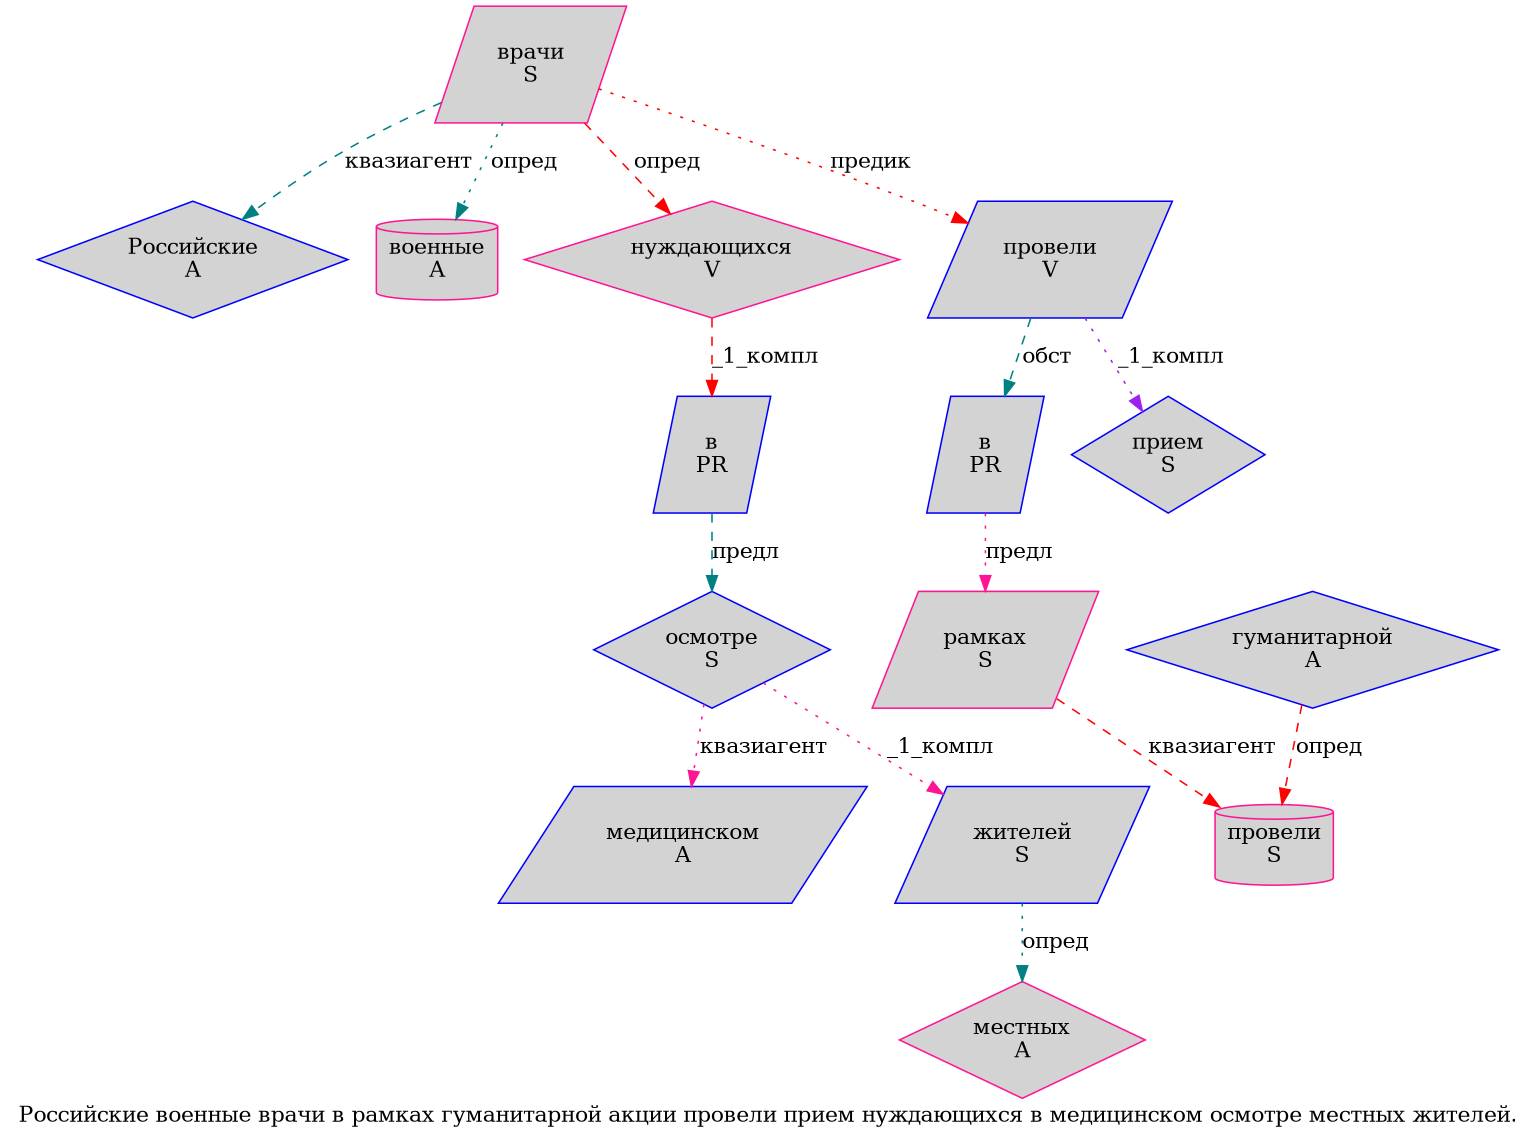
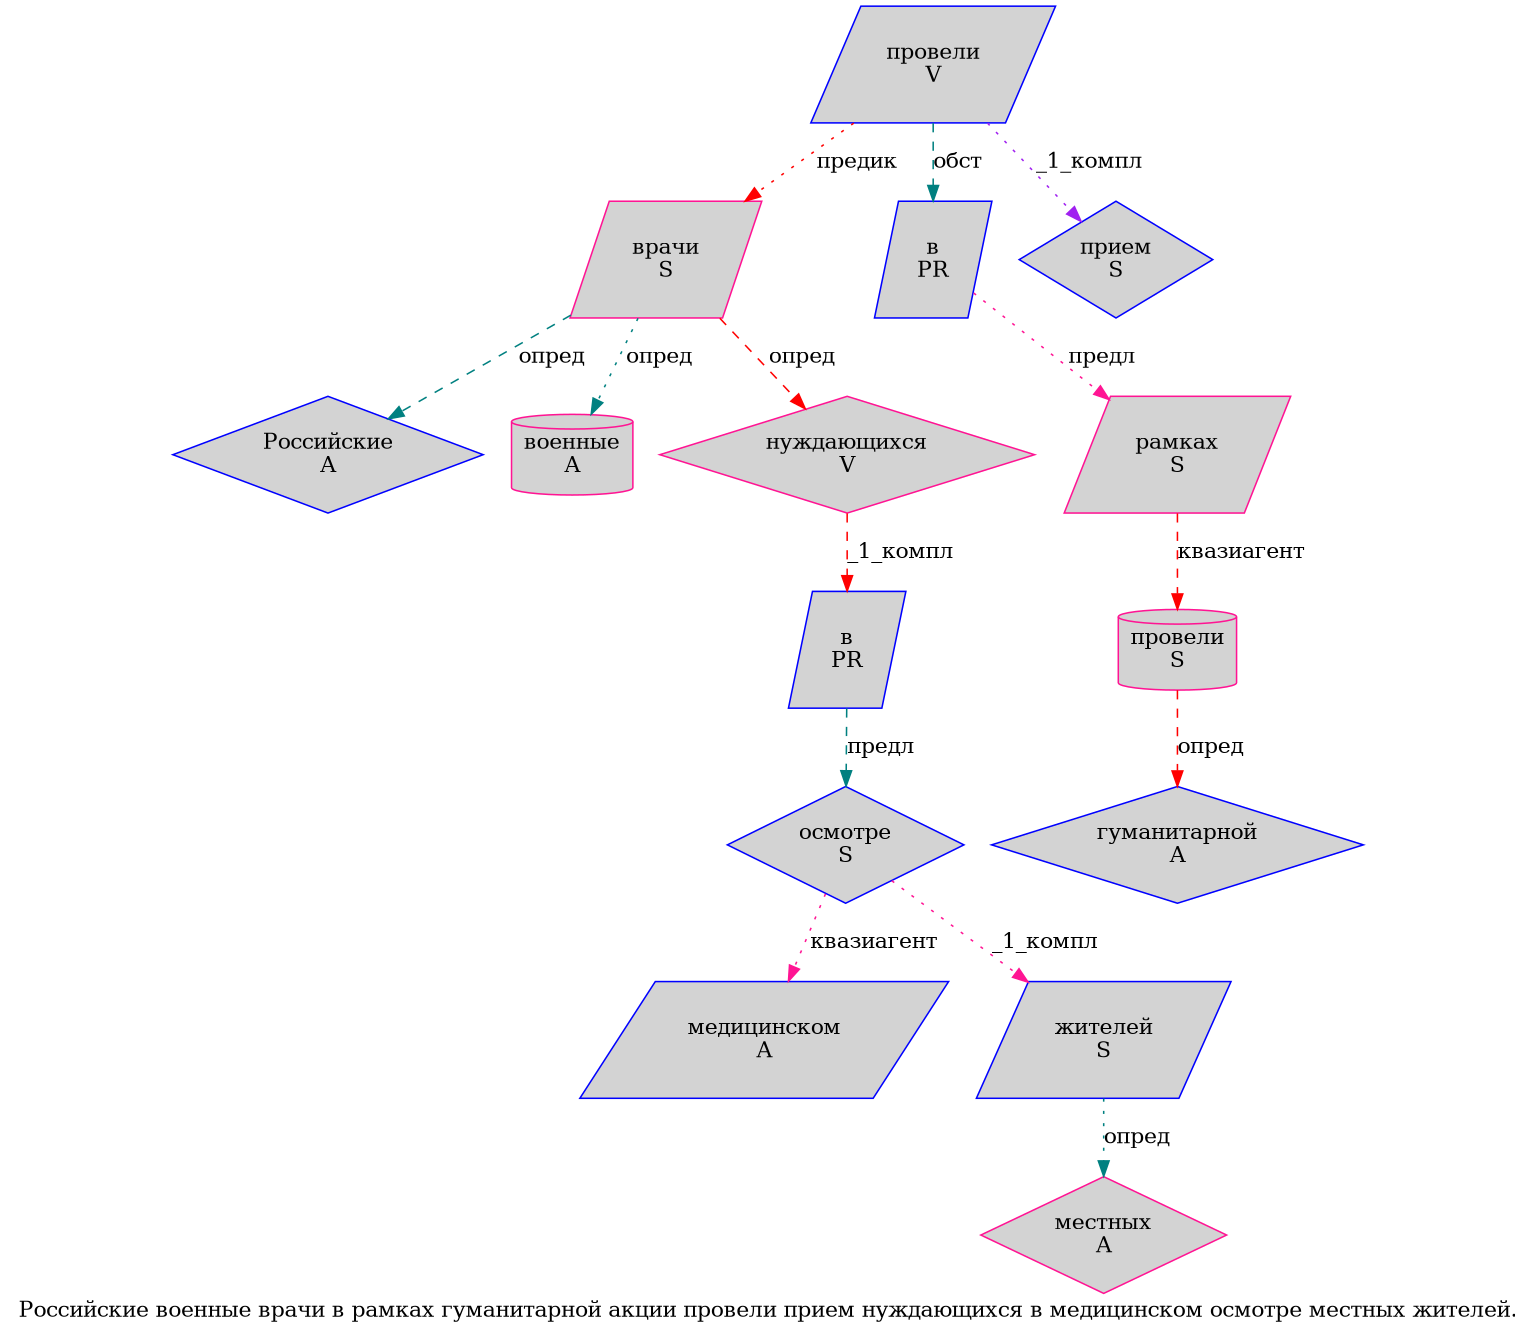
(777, 151) -> (806, 158)
(409, 162) -> (551, 357)
(1294, 747) -> (1177, 730)
